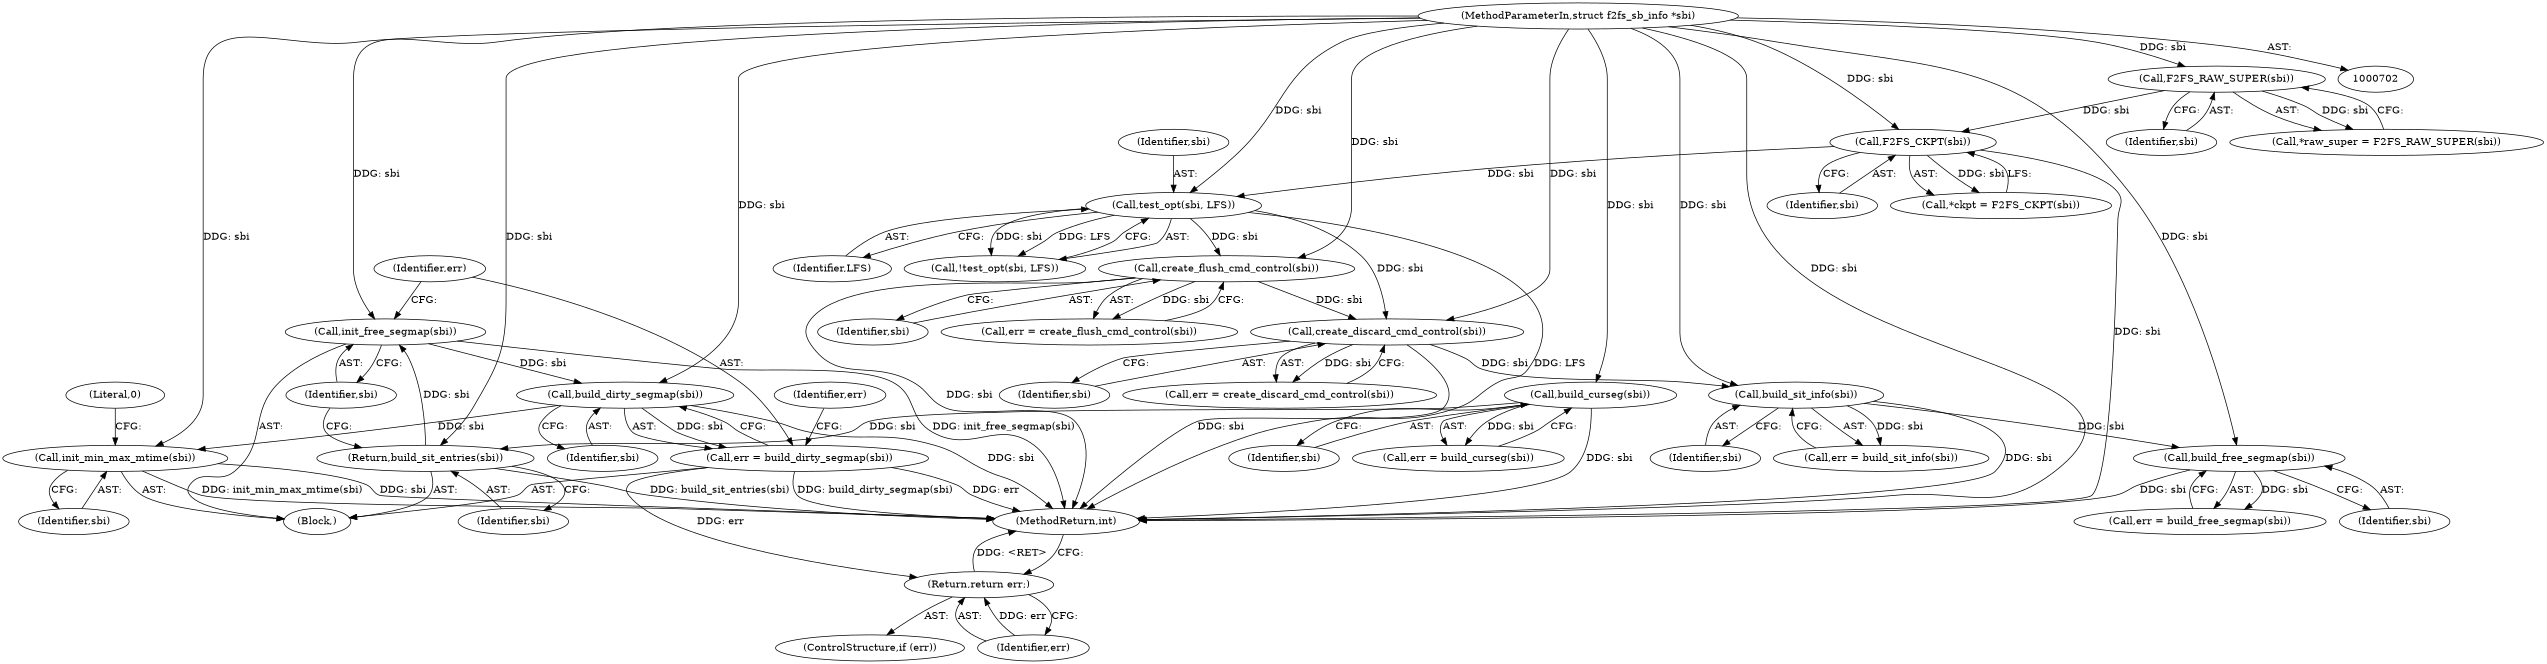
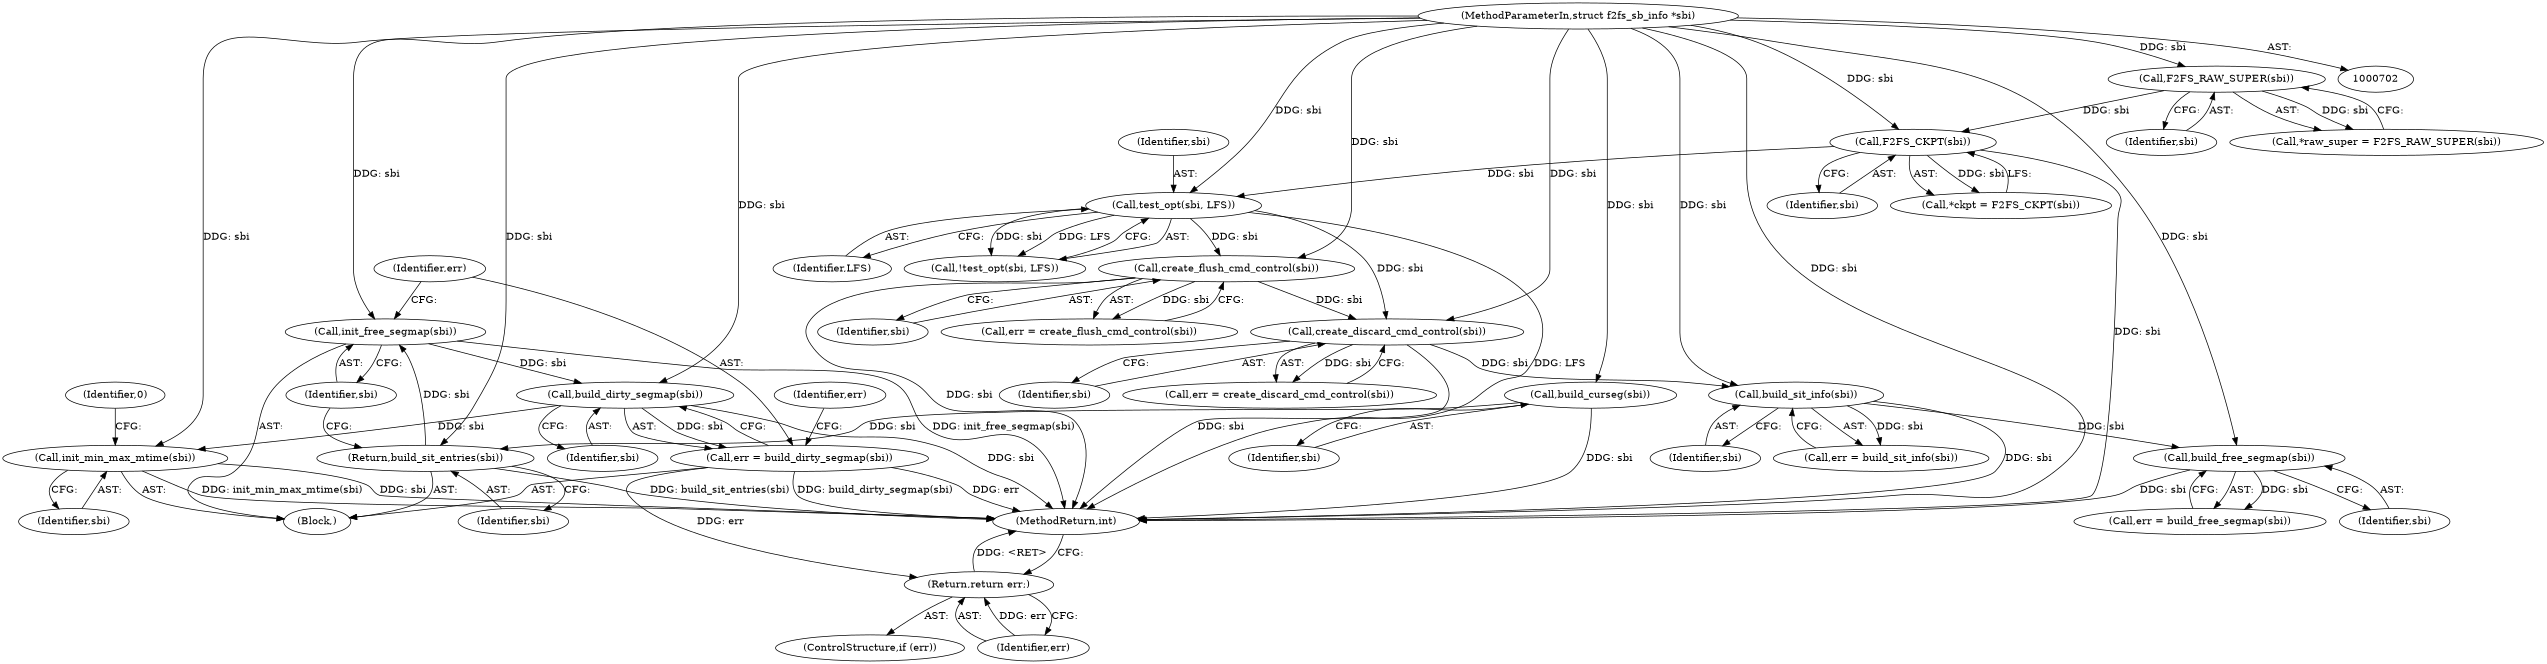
(115, 395) -> (115, 395)
(1458, 458) -> none
